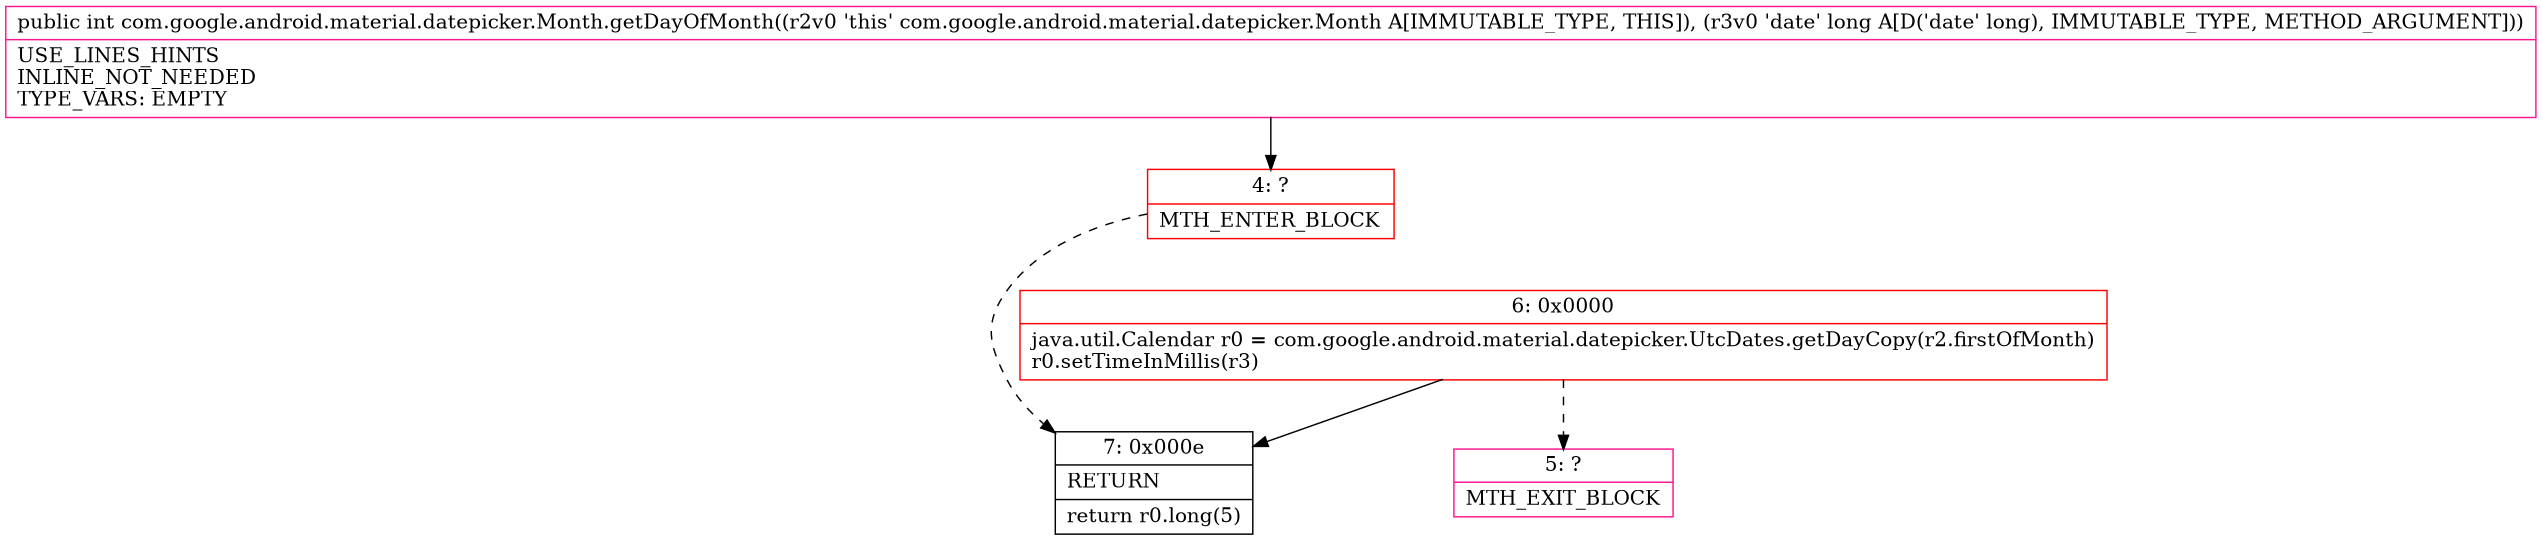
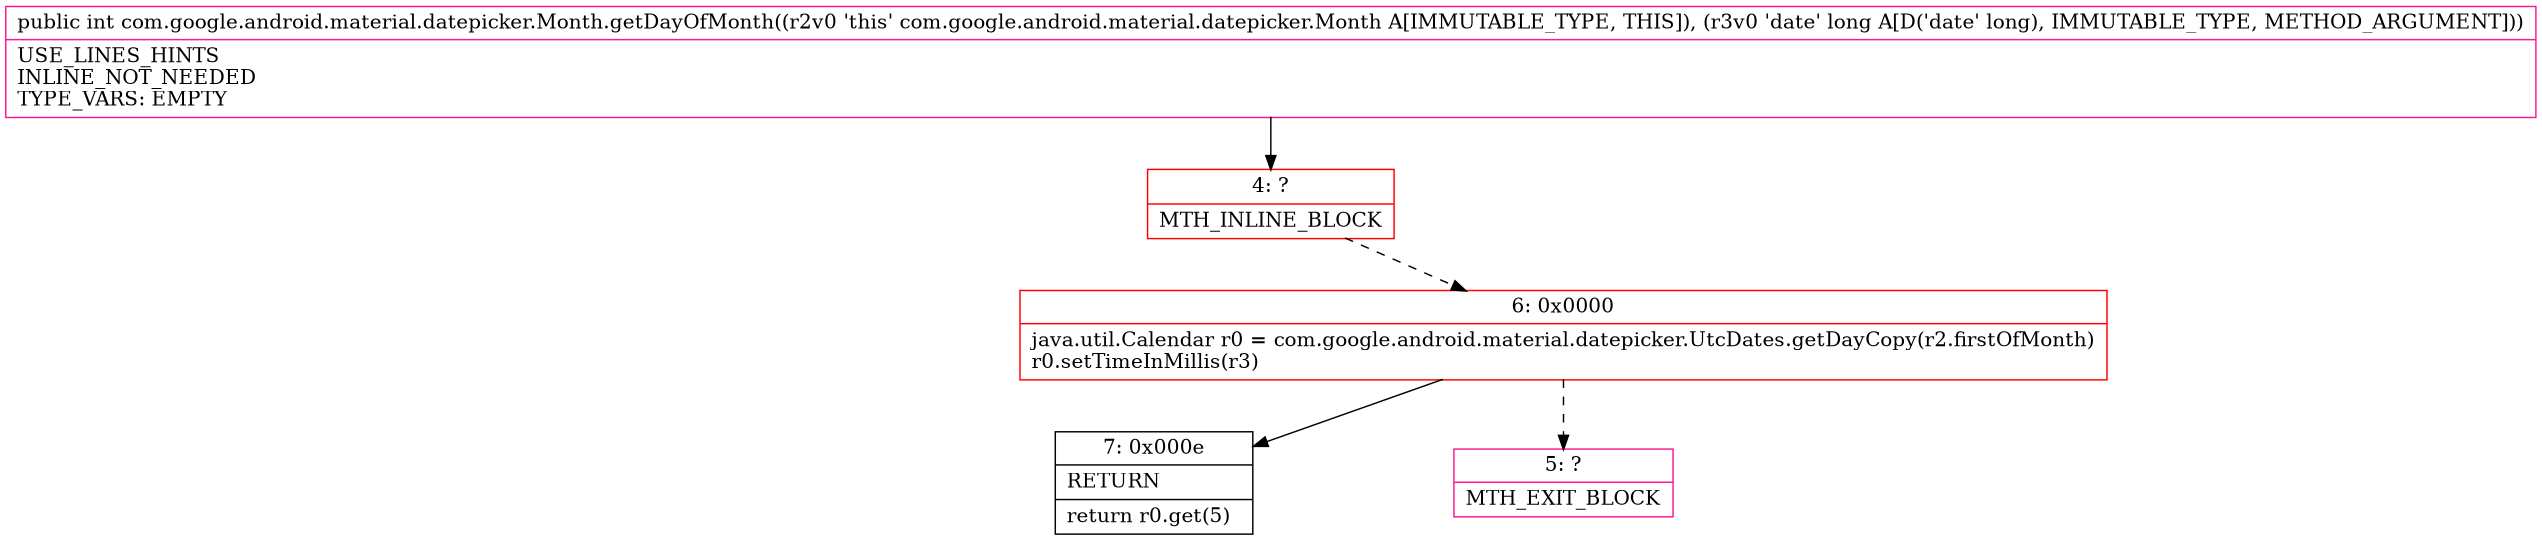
(1270, 221) -> (1271, 221)
(1010, 287) -> (1399, 262)
(1154, 516) -> (1149, 516)
